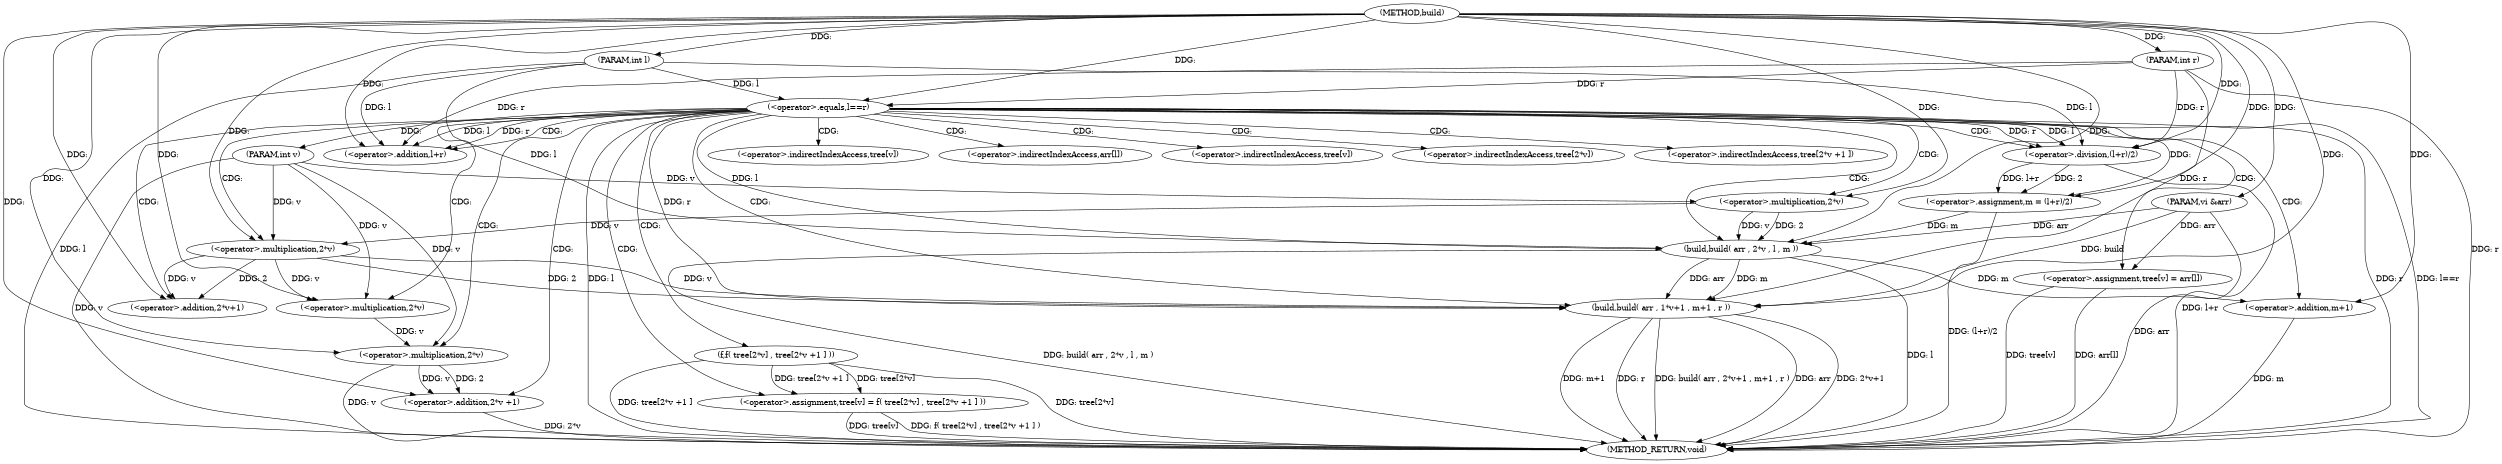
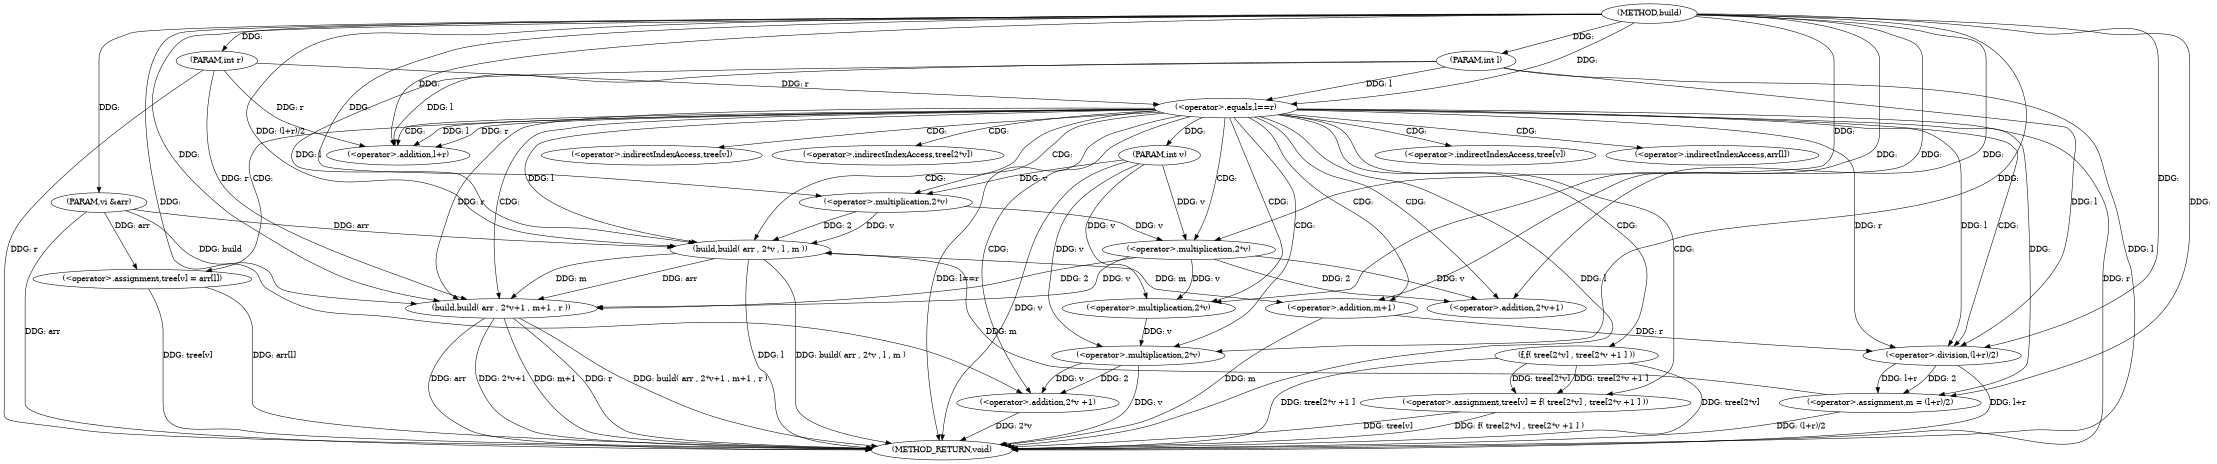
(2174, 119) -> (1619, 334)
(2101, 132) -> (281, 132)
(1761, 155) -> none
(1661, 308) -> (501, 308)
